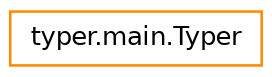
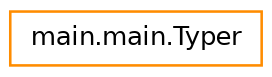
(136, 38) -> (136, 38)
